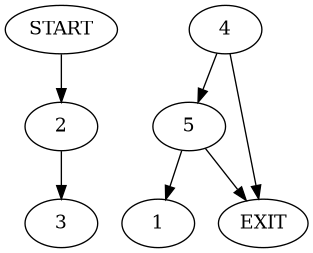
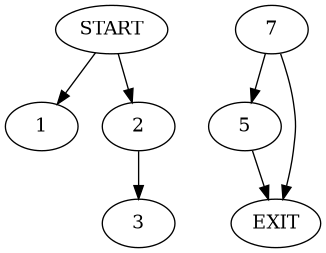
(226, 30) -> (272, 30)
(176, 169) -> (81, 73)
